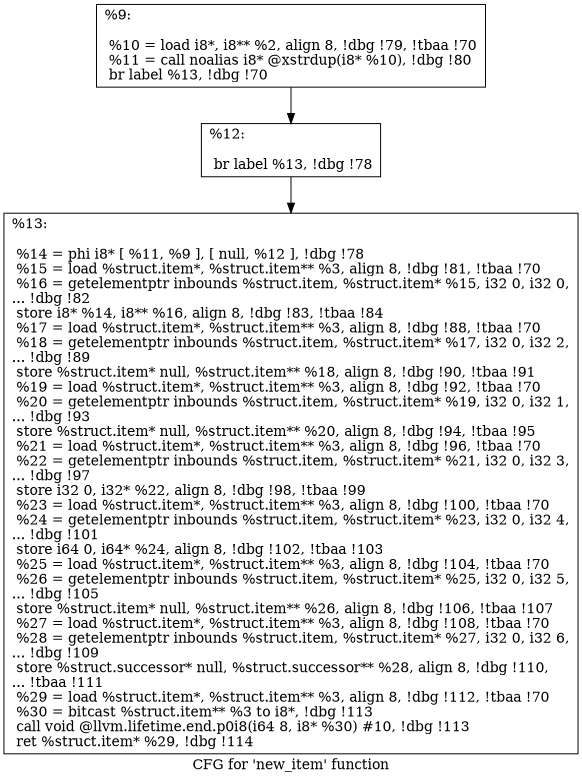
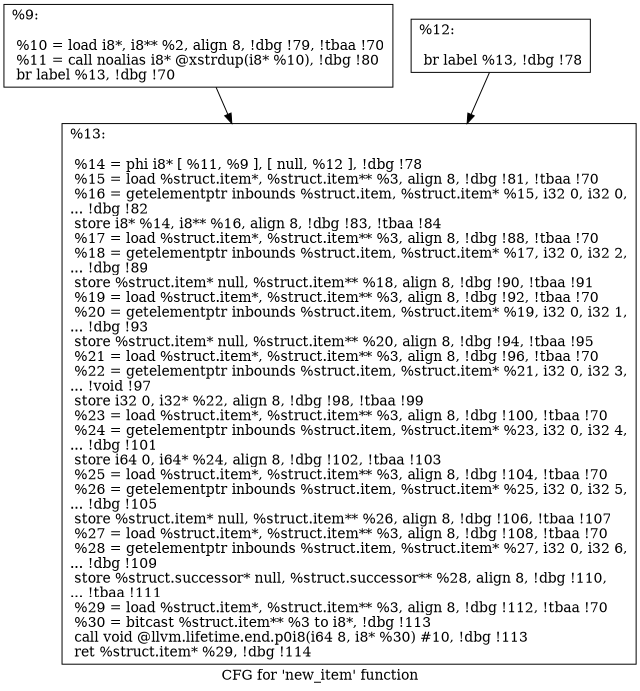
(291, 100) -> (222, 101)
(51, 476) -> (111, 387)
